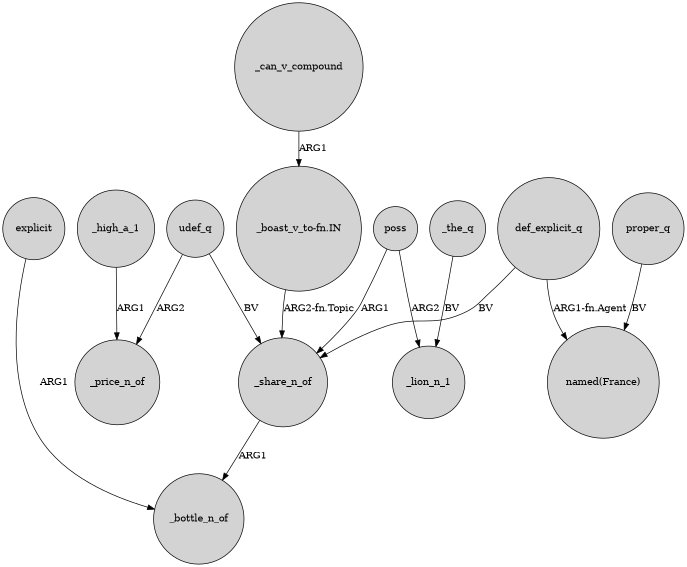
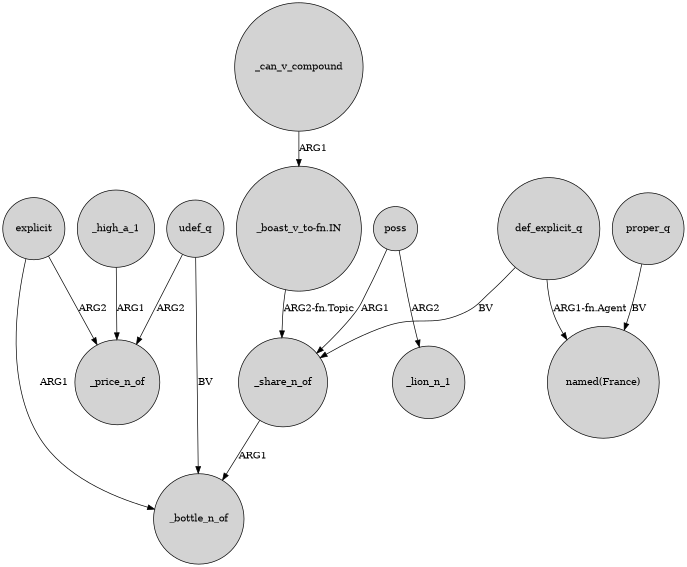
(458, 229) -> none
(233, 296) -> (197, 362)
none -> (71, 297)
